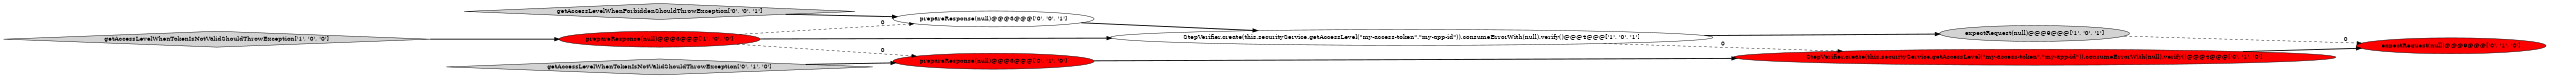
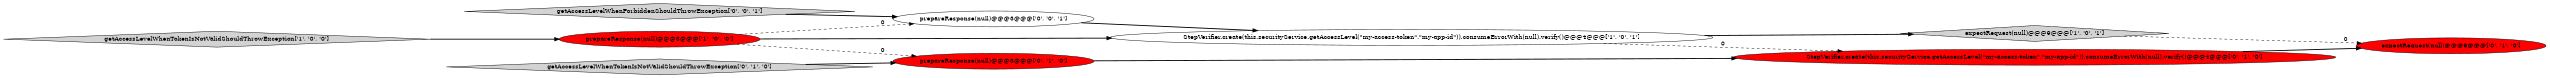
(2035, 33) -> (2035, 33)
